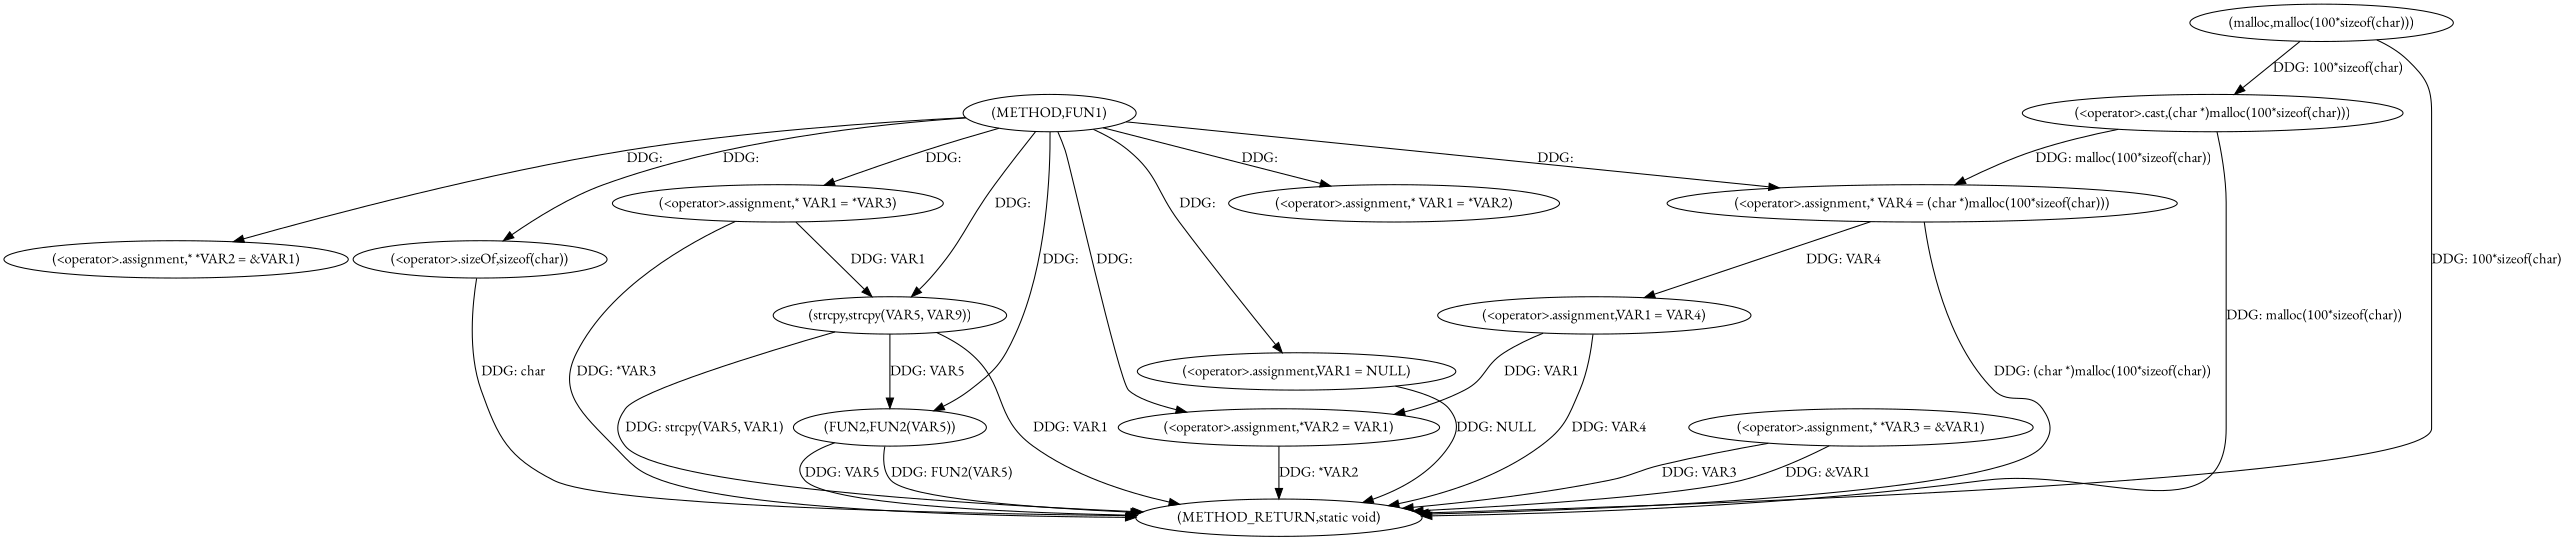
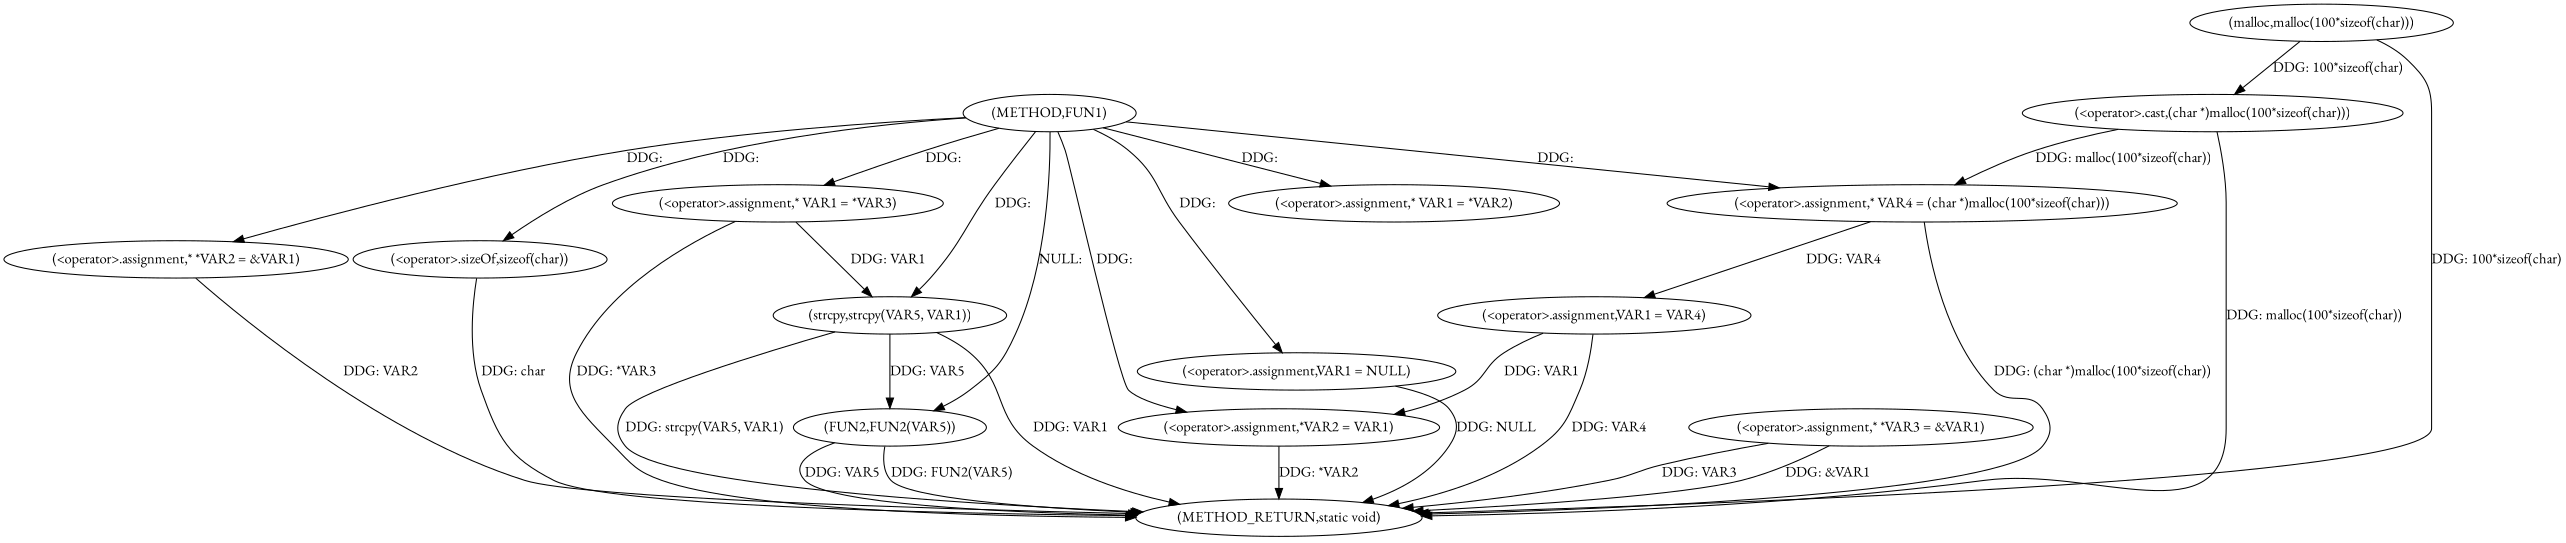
(1063, 259) -> (1063, 259)
(890, 315) -> (890, 315)
none -> (533, 482)
